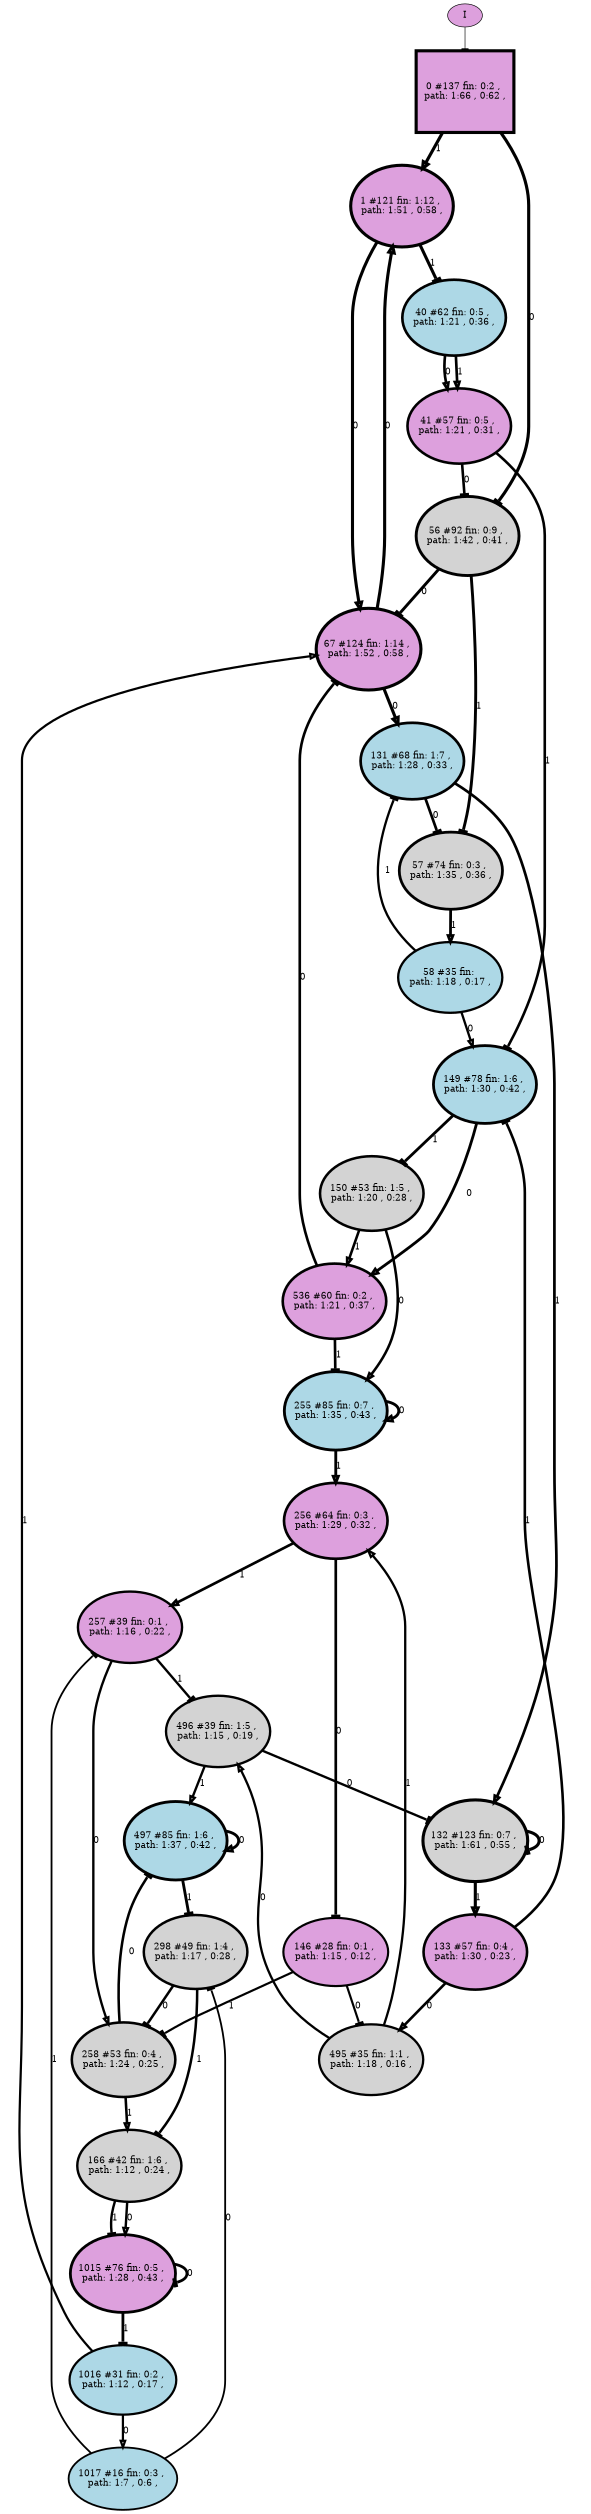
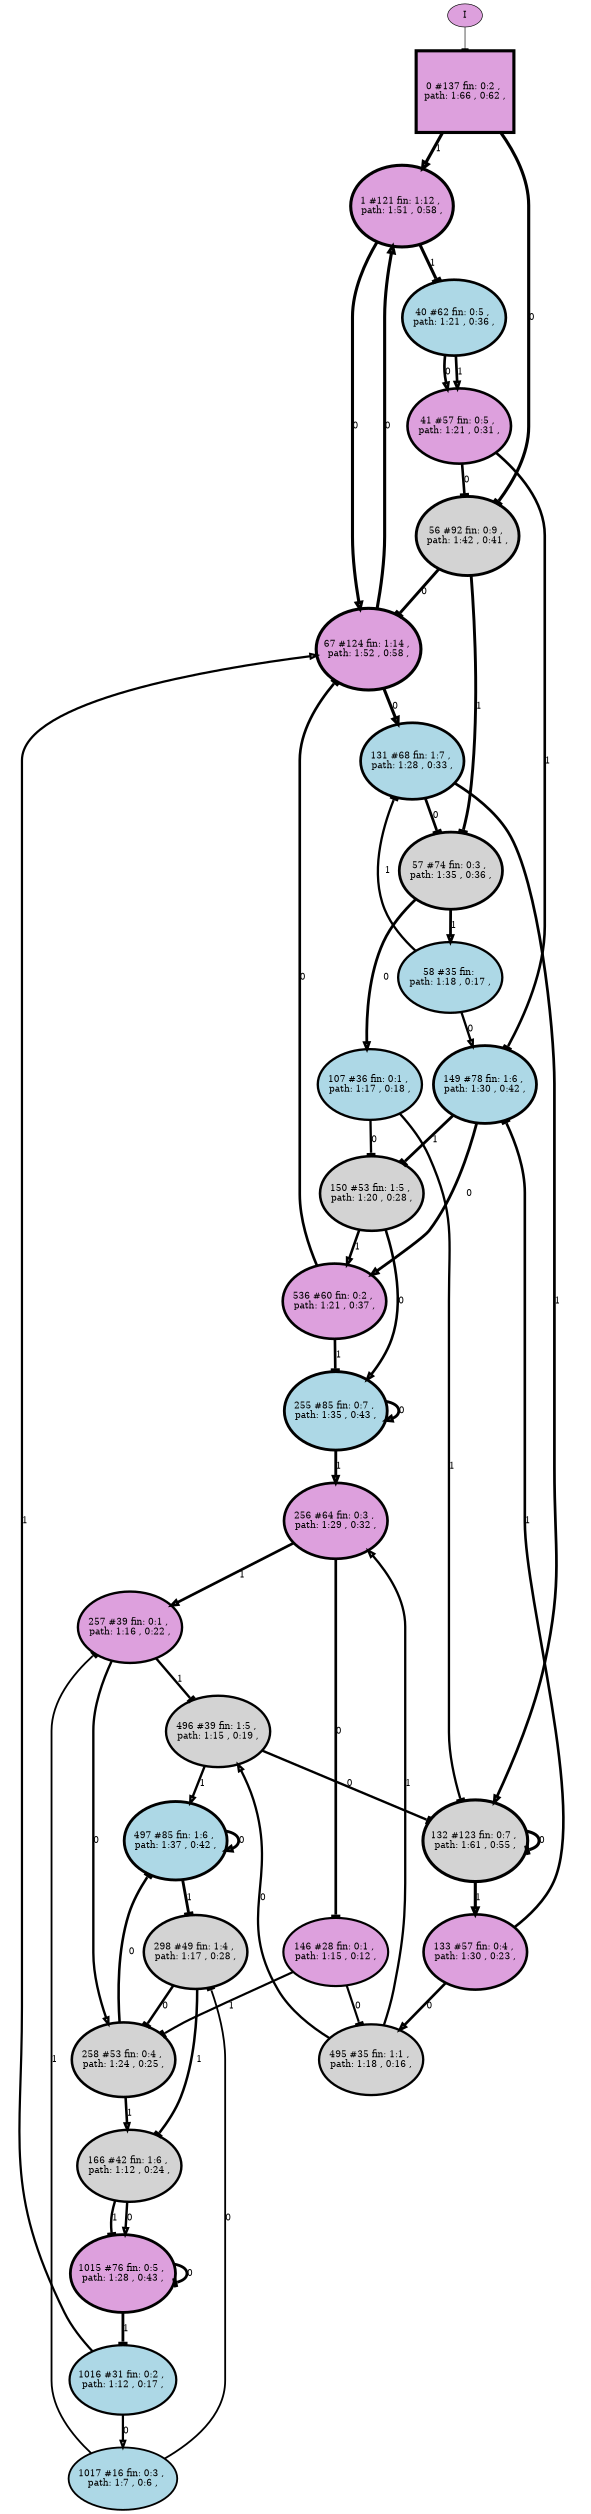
none -> (370, 1085)
